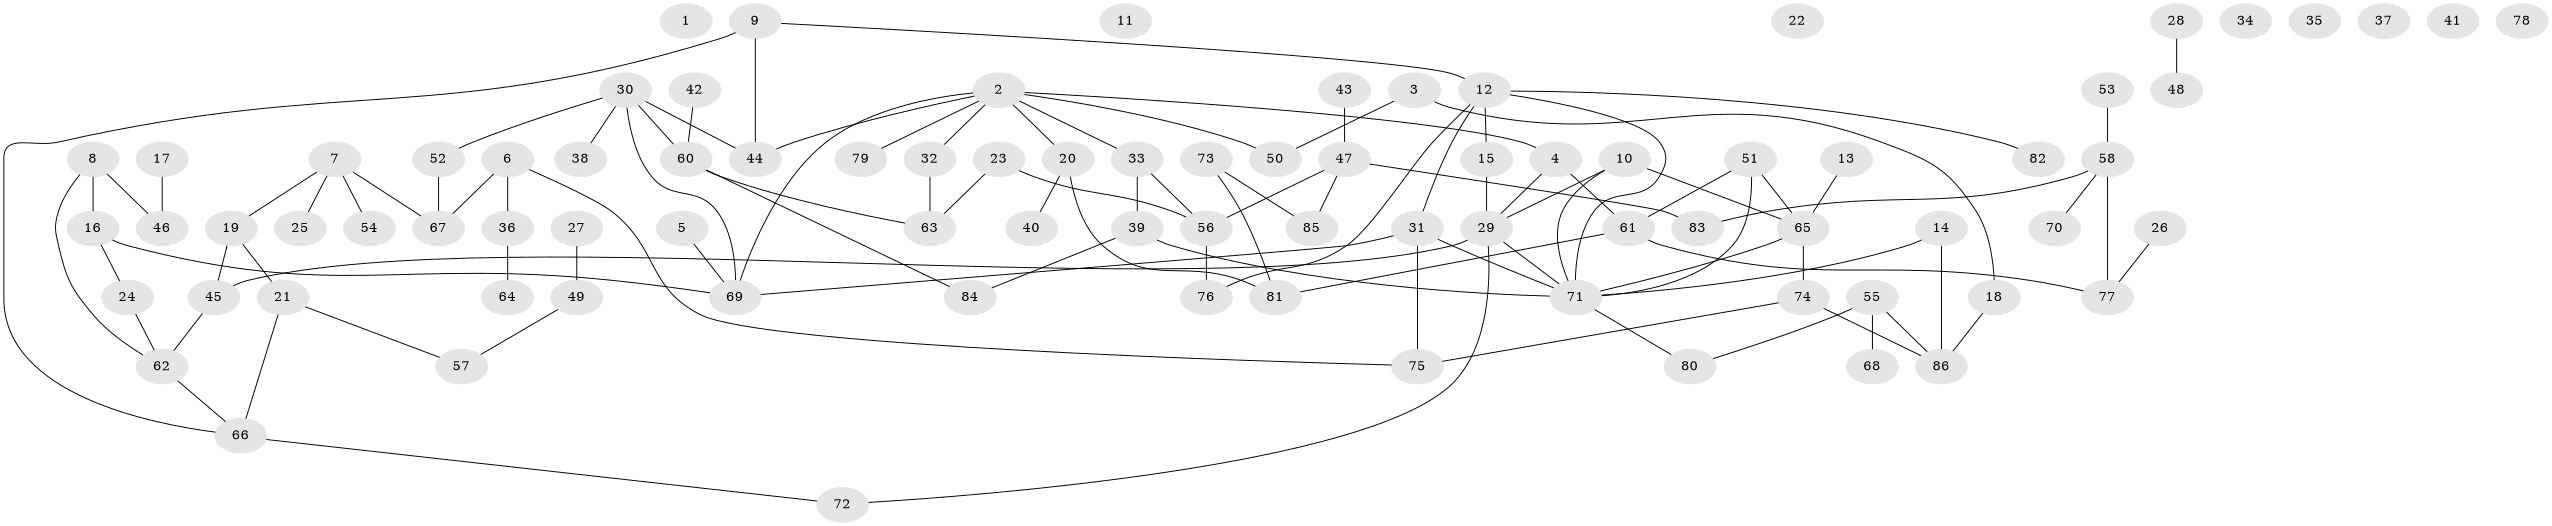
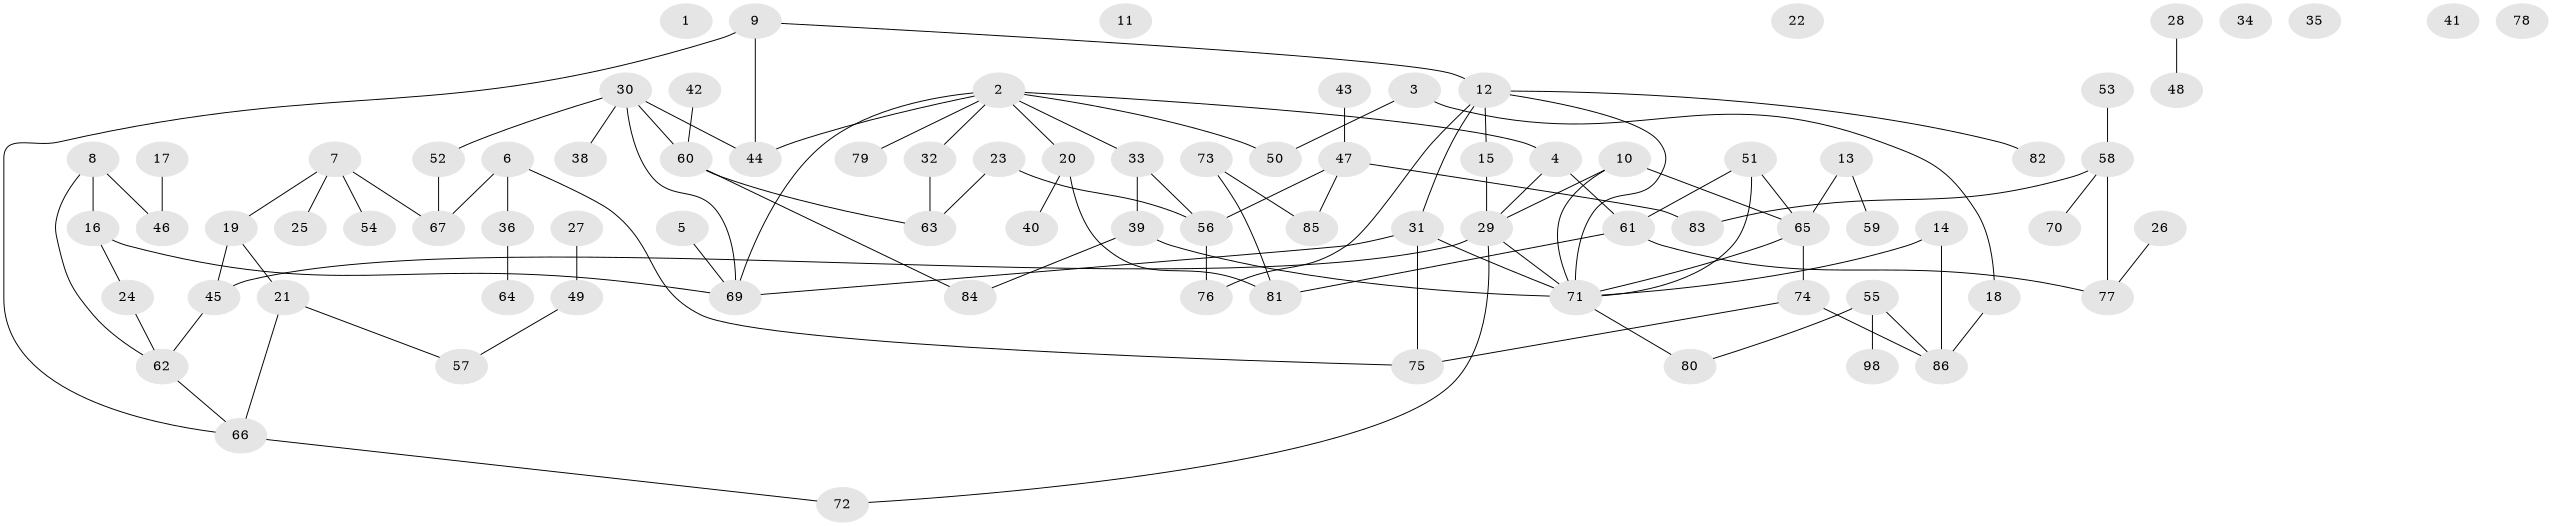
(2384, 21) -> none
none -> (1872, 228)
(1872, 367) -> (1872, 367)
